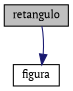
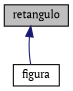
(43, 40) -> (29, 51)
